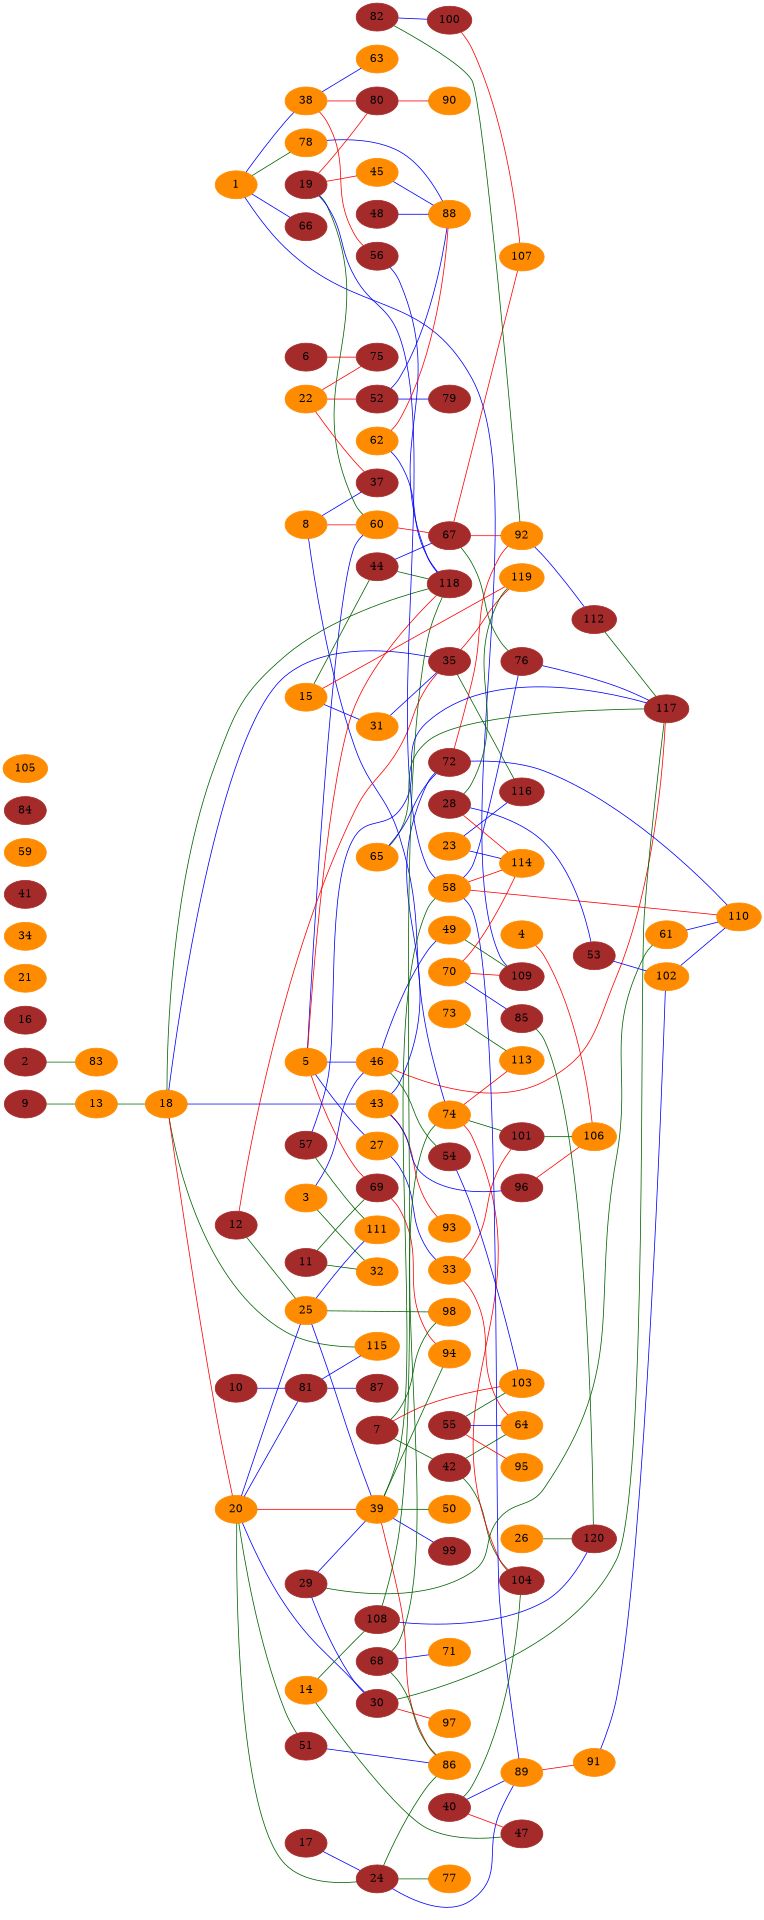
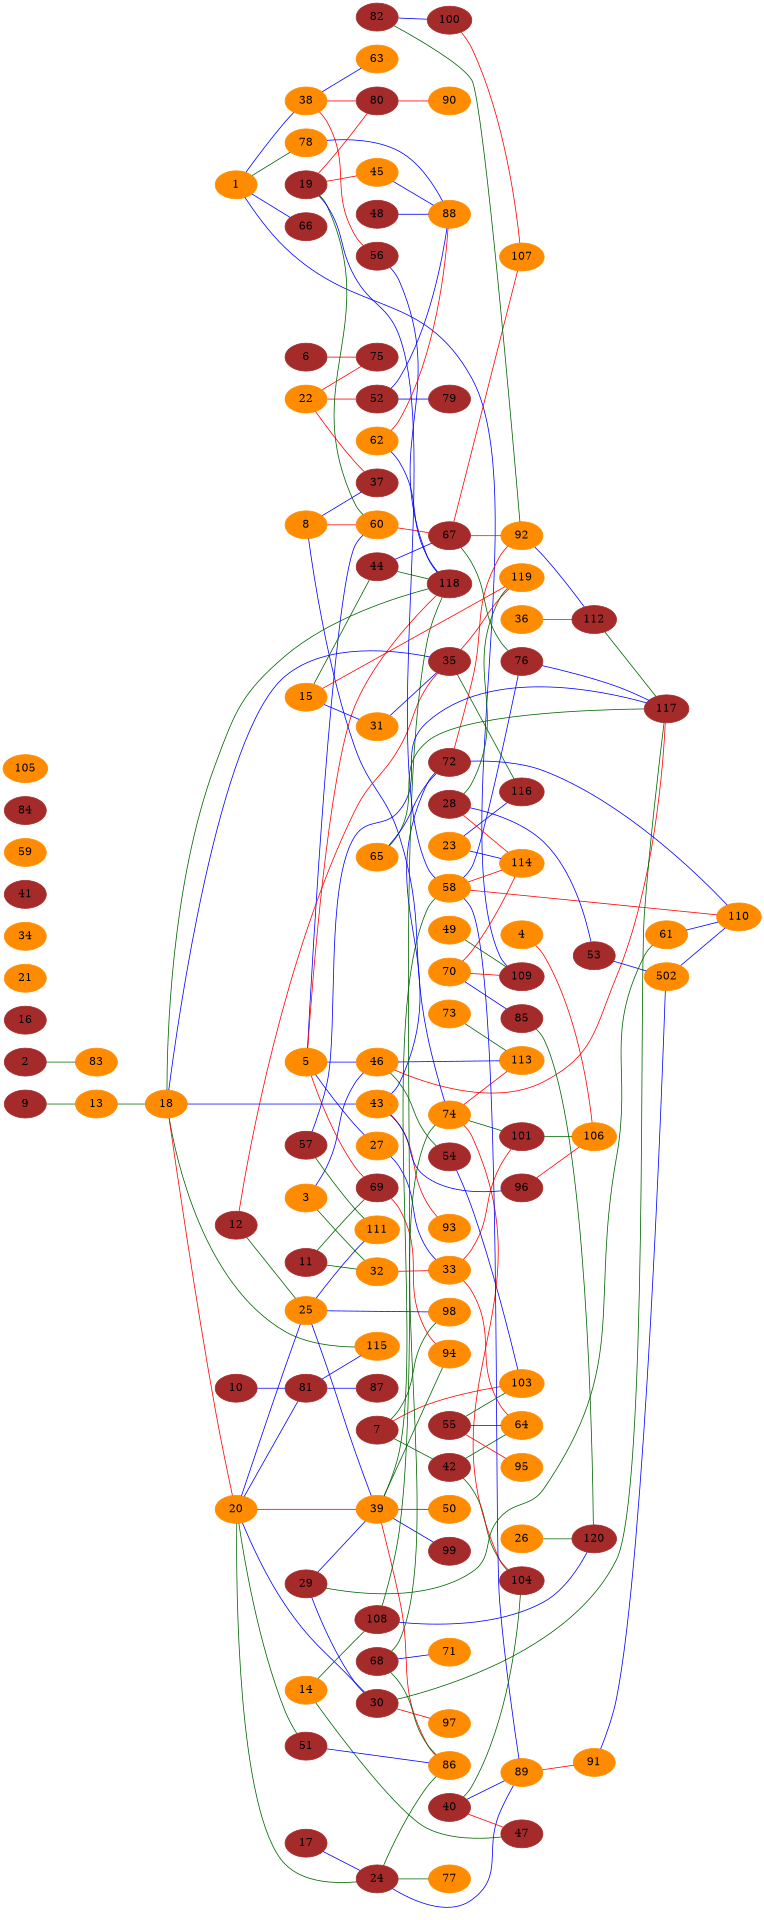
none -> (522, 620)
(667, 977) -> (667, 977)
(403, 995) -> (449, 1061)
none -> (418, 1271)
(378, 1311) -> (378, 1311)
